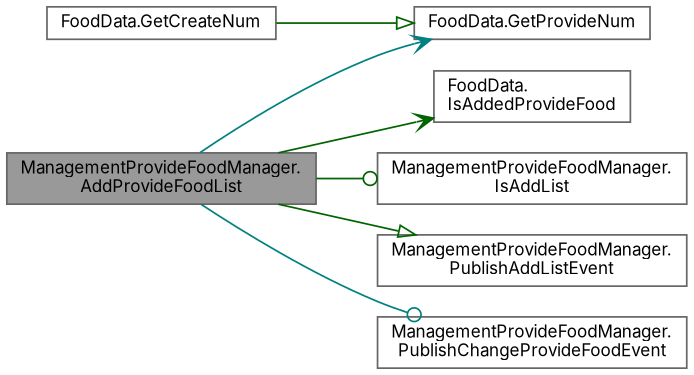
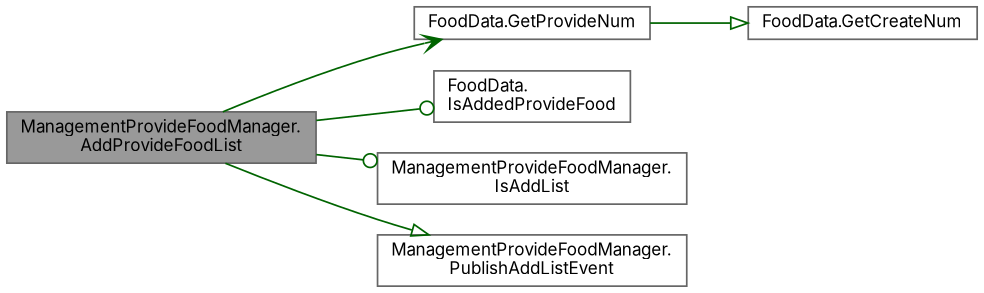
(336, 23) -> (690, 23)
(303, 90) -> (322, 74)
(347, 137) -> (368, 115)
(532, 343) -> none
